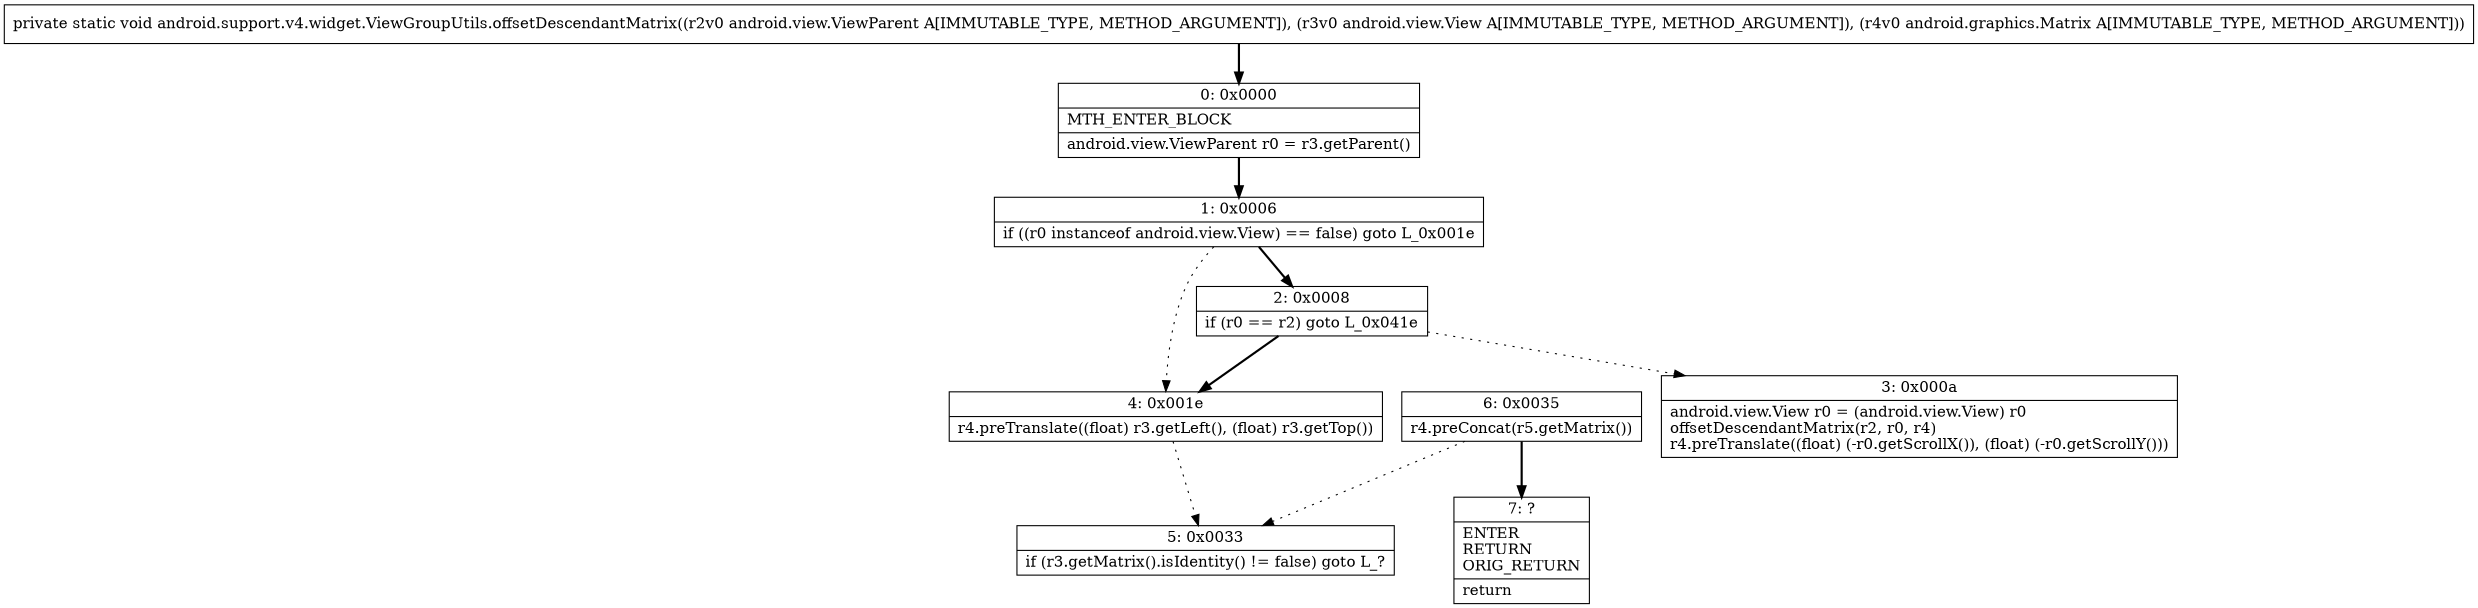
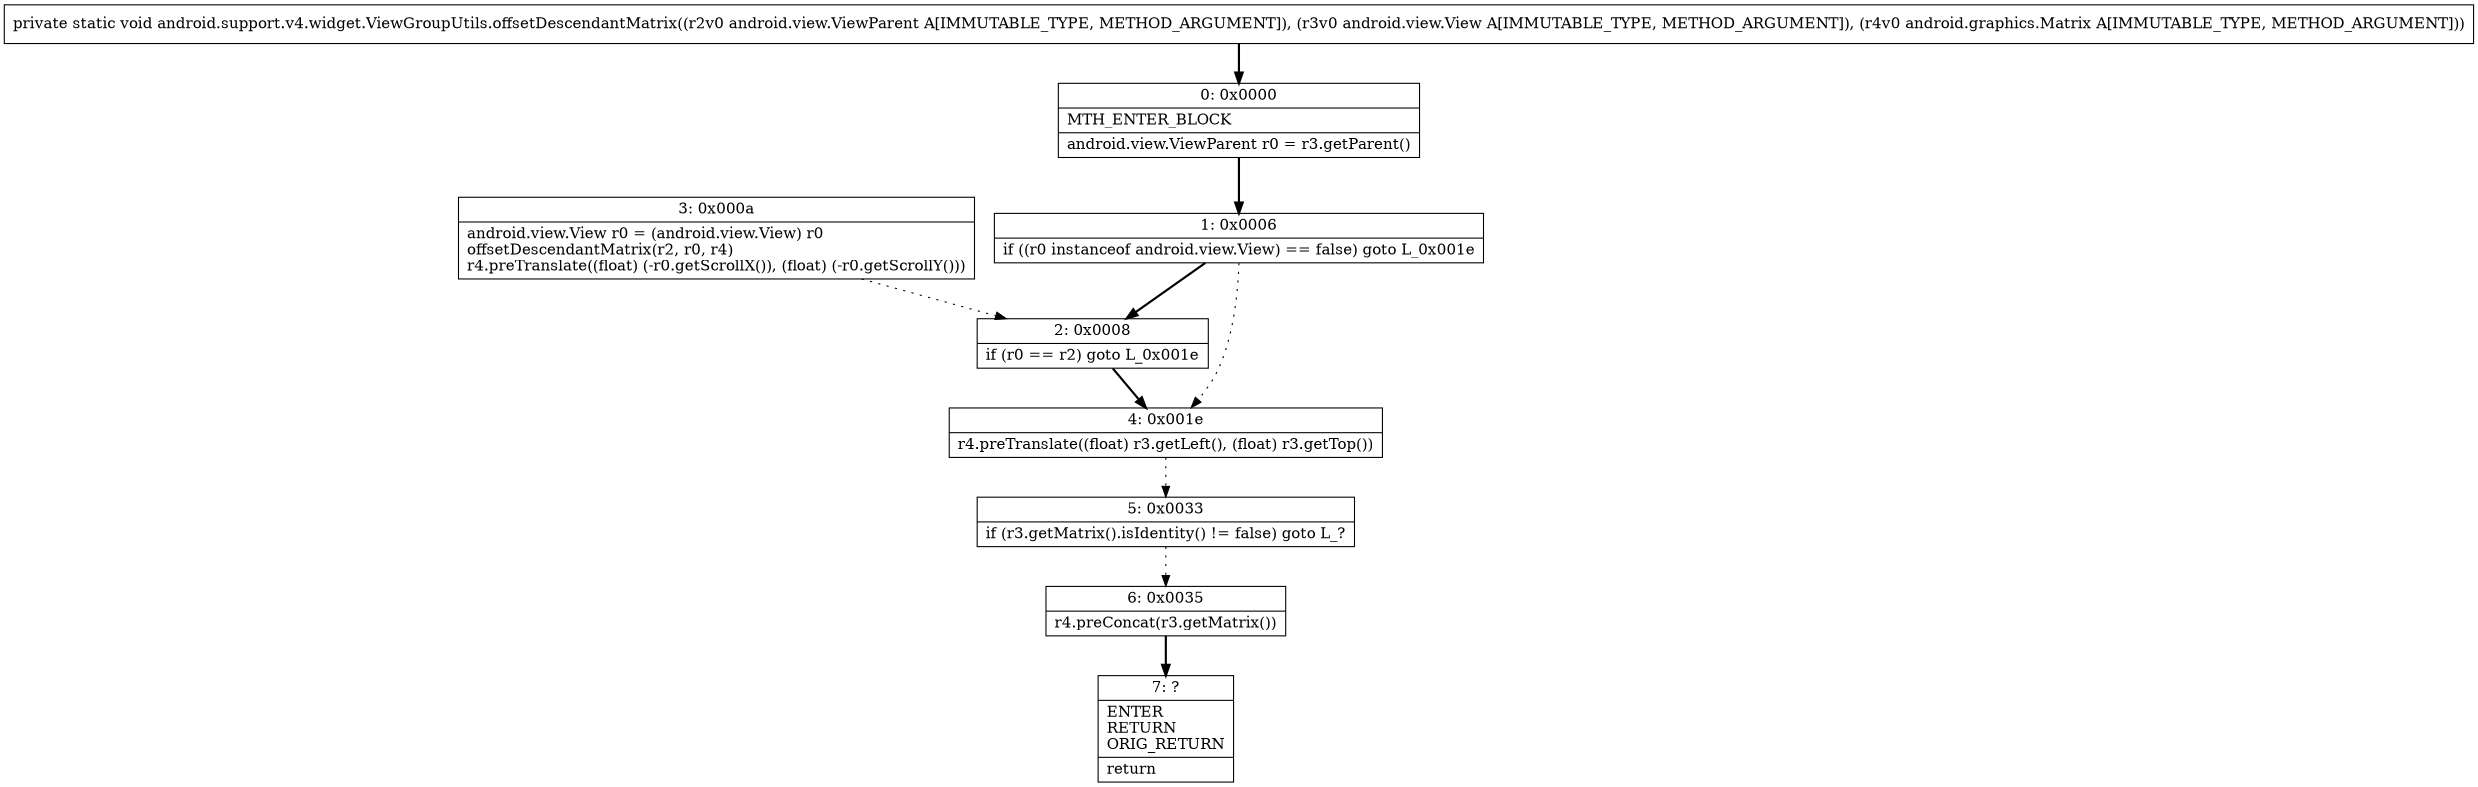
(1312, 323) -> (1093, 355)
(1551, 353) -> (929, 297)
(1522, 428) -> (1166, 623)
(1369, 481) -> (1166, 561)
